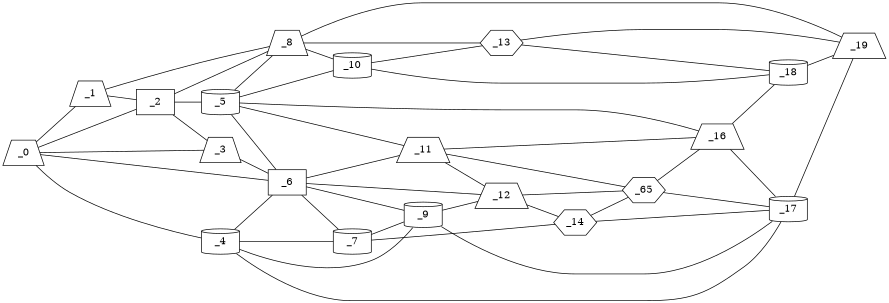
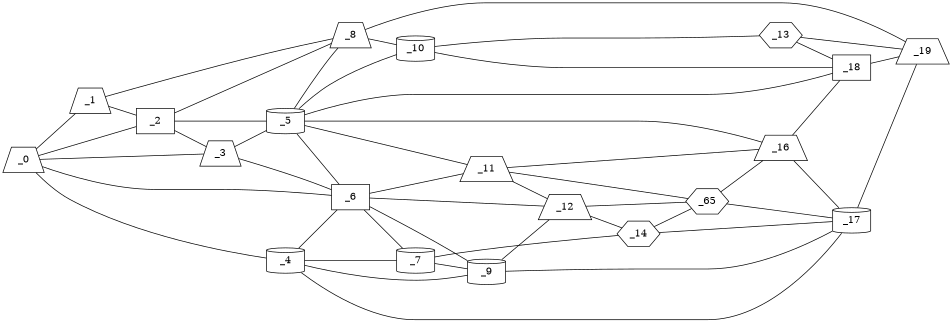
(392, 43) -> none
(788, 73) -> (852, 68)
none -> (569, 94)
none -> (251, 139)
